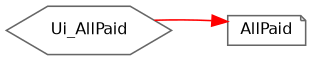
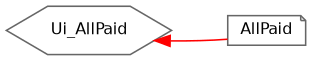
(183, 20) -> (199, 41)
